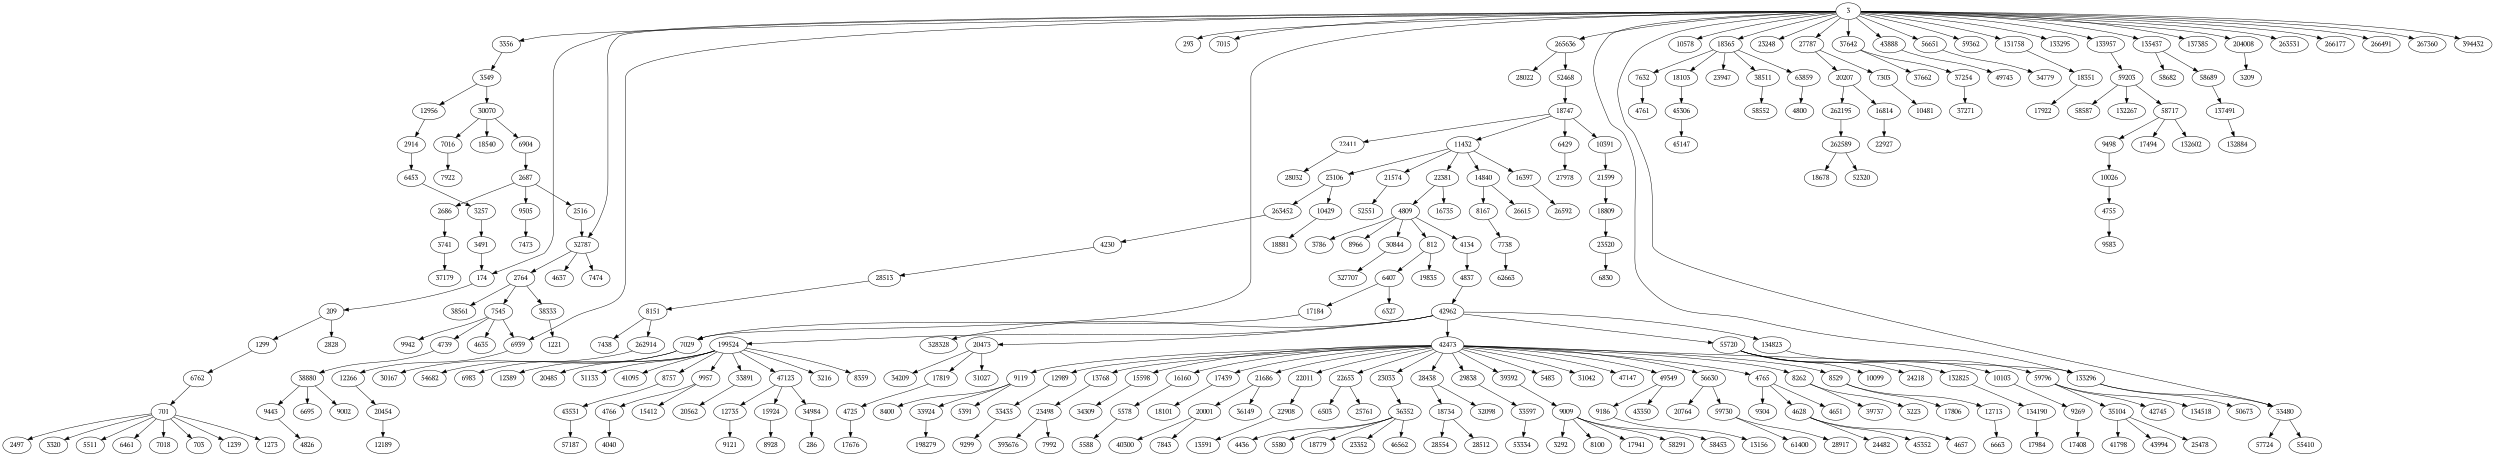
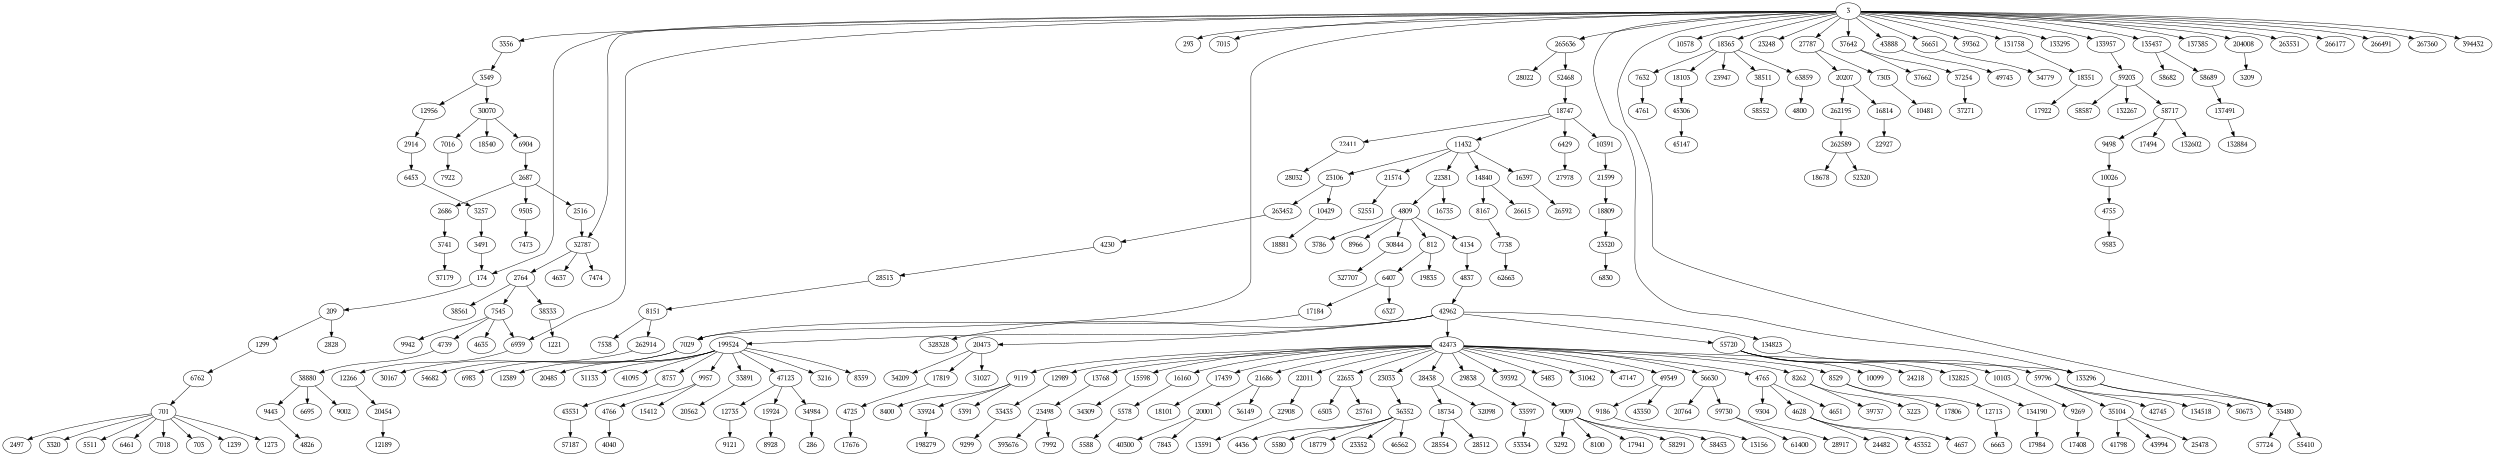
(605, 345) -> (605, 345)
